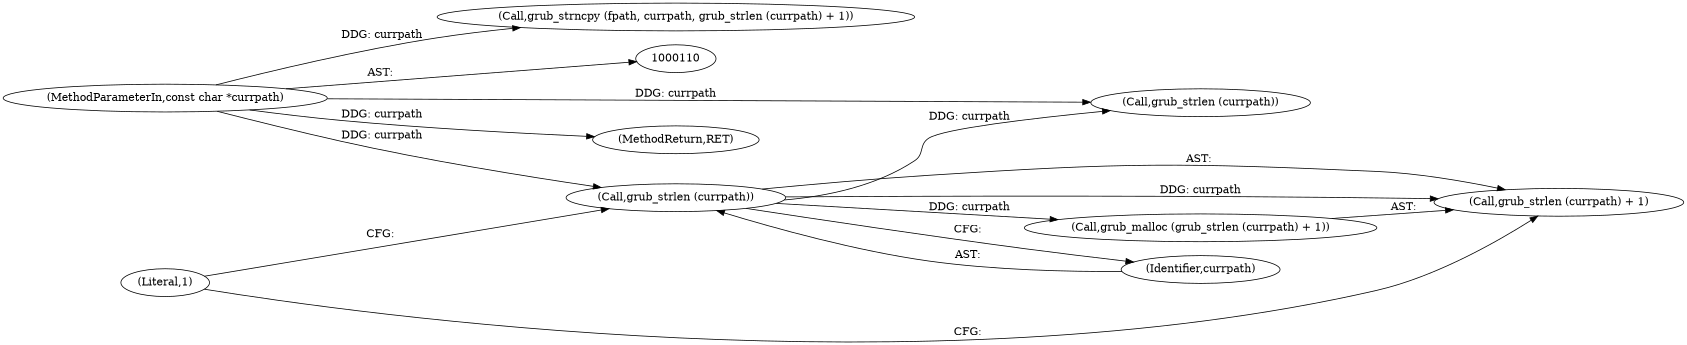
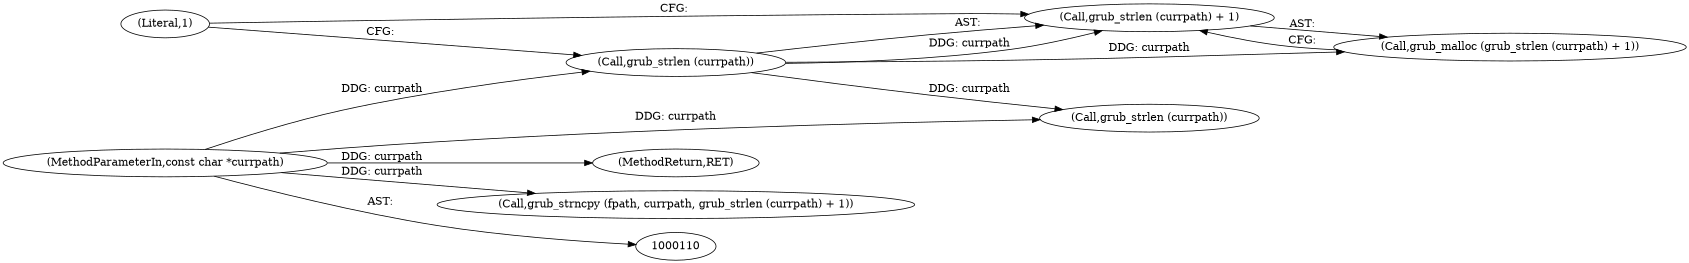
none -> (1315, 31)
(1405, 207) -> (1304, 41)
(1201, 270) -> none
